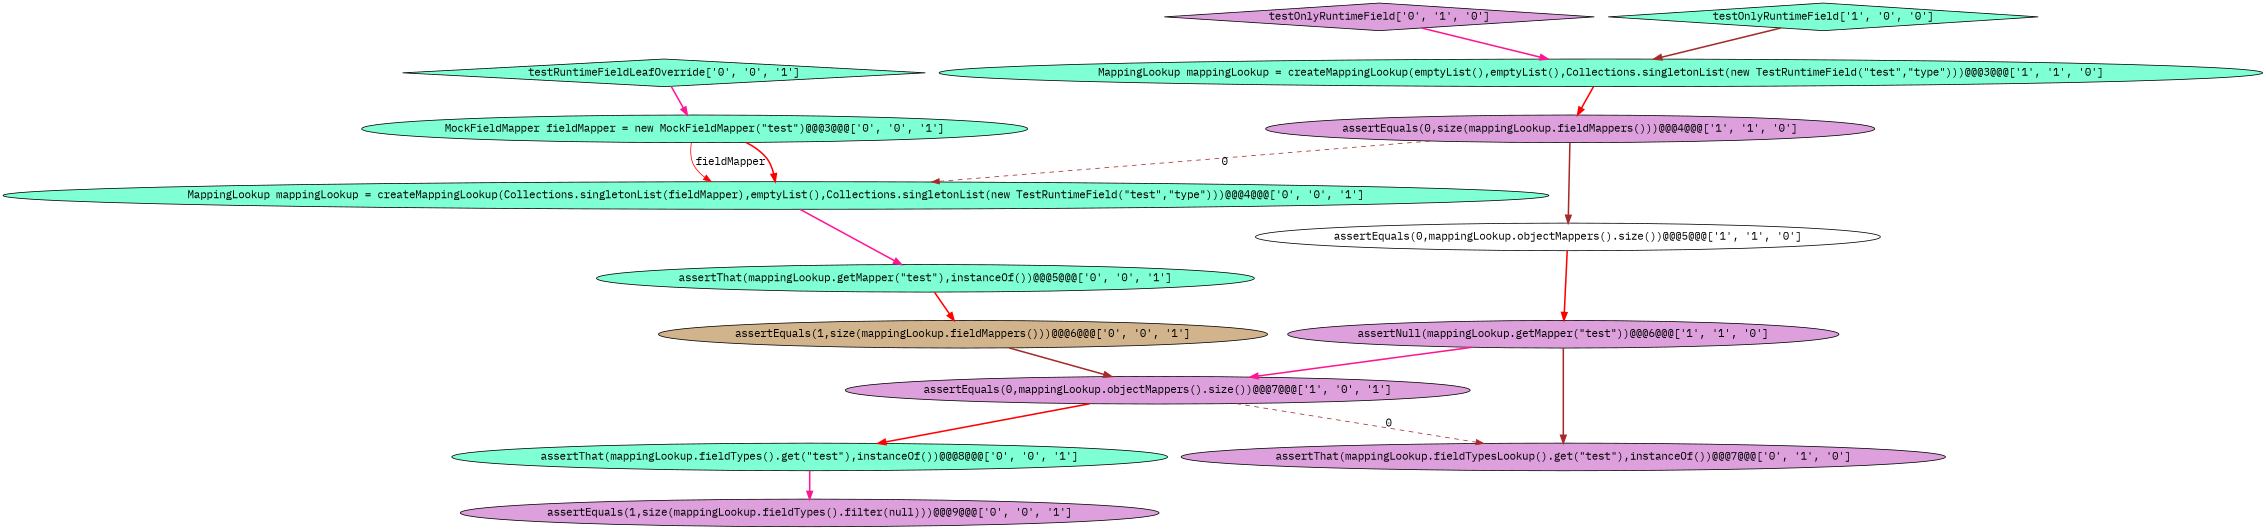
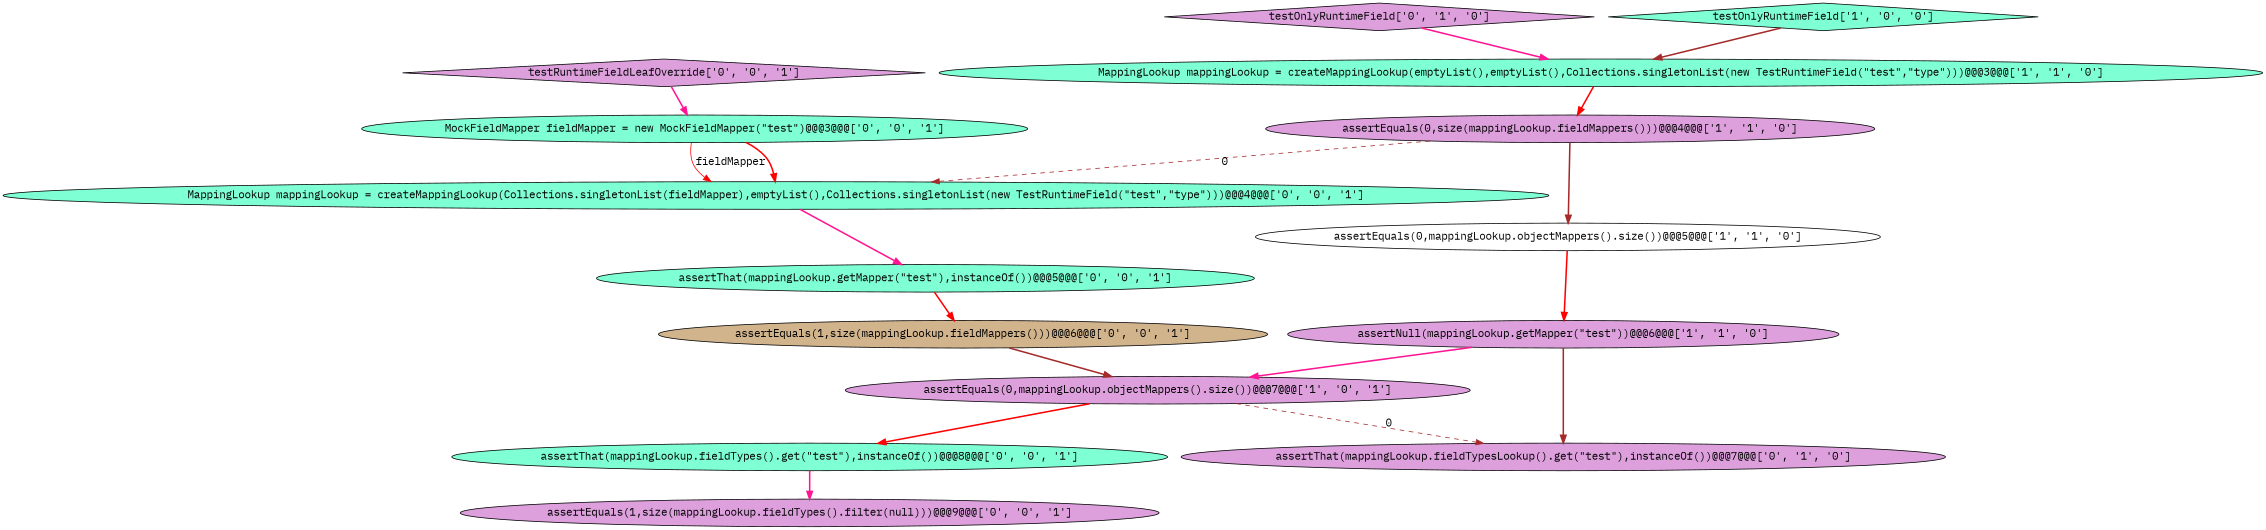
(664, 73) -> (664, 73)
